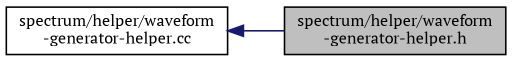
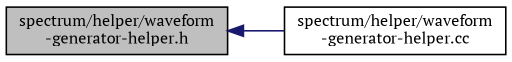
(264, 31) -> (264, 31)
